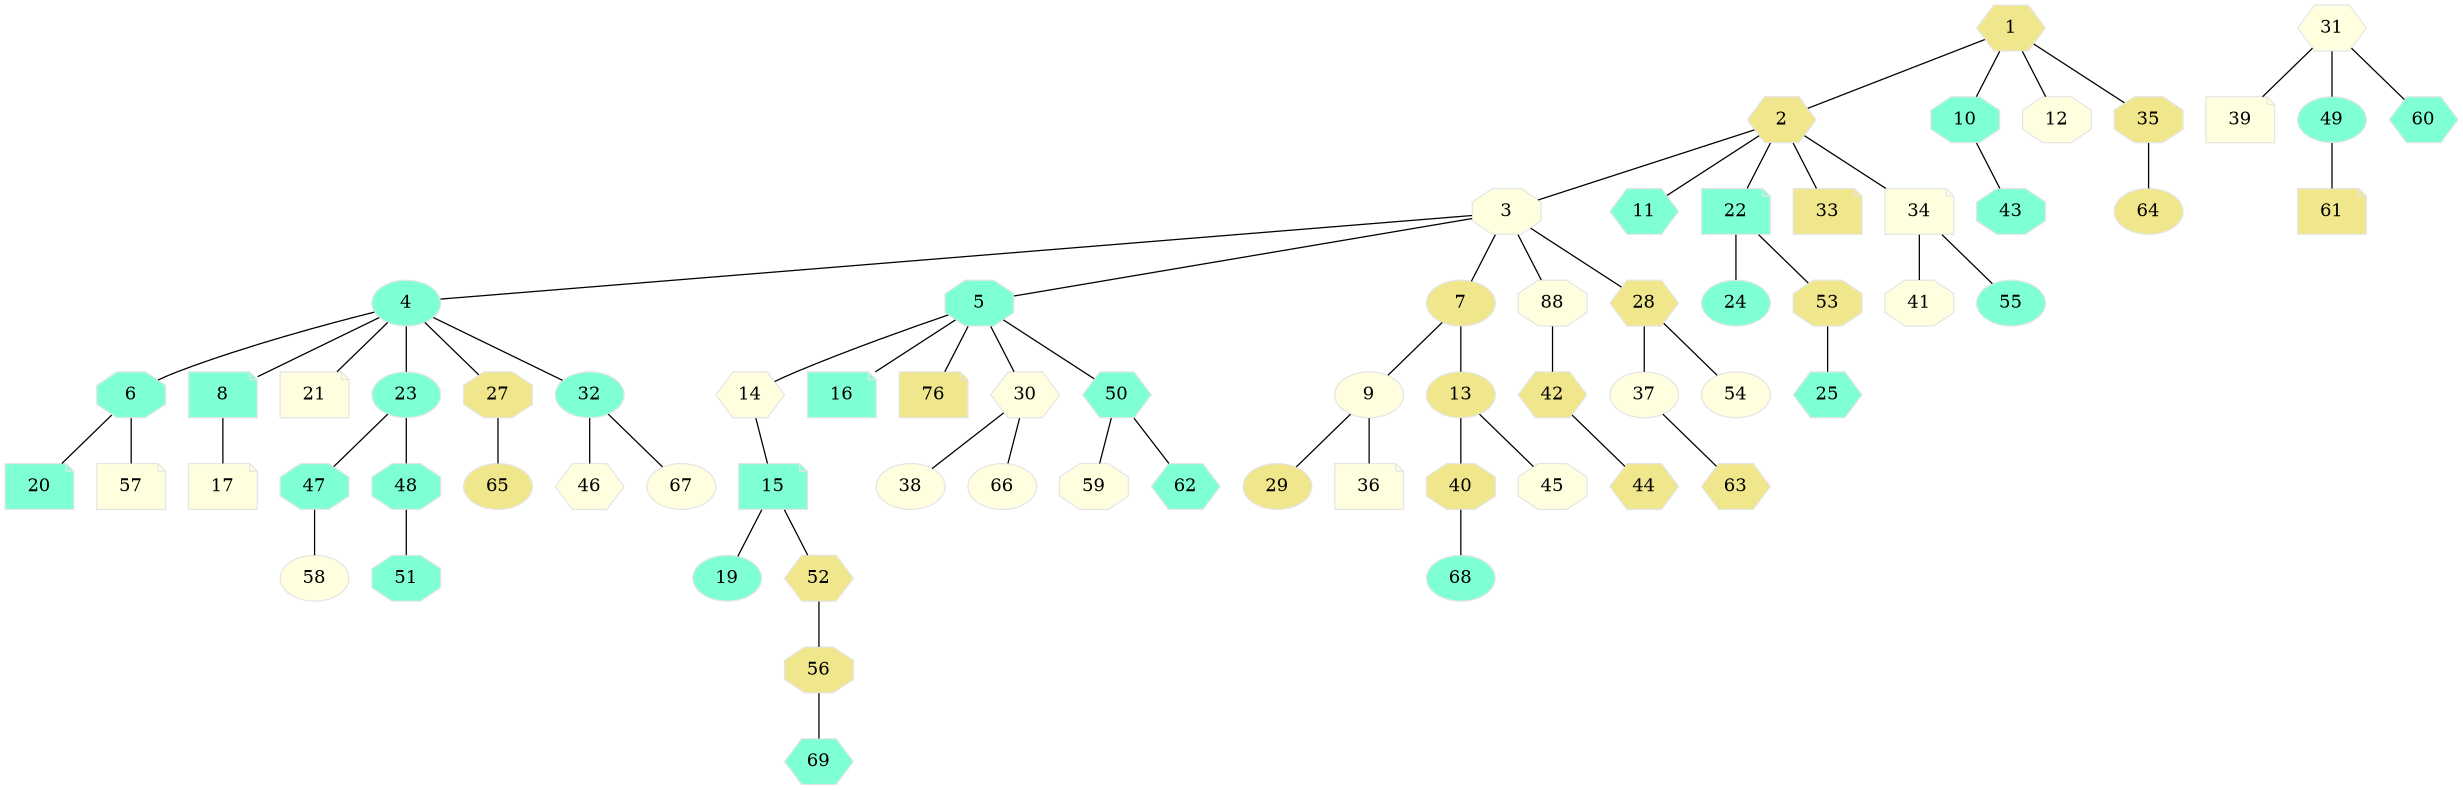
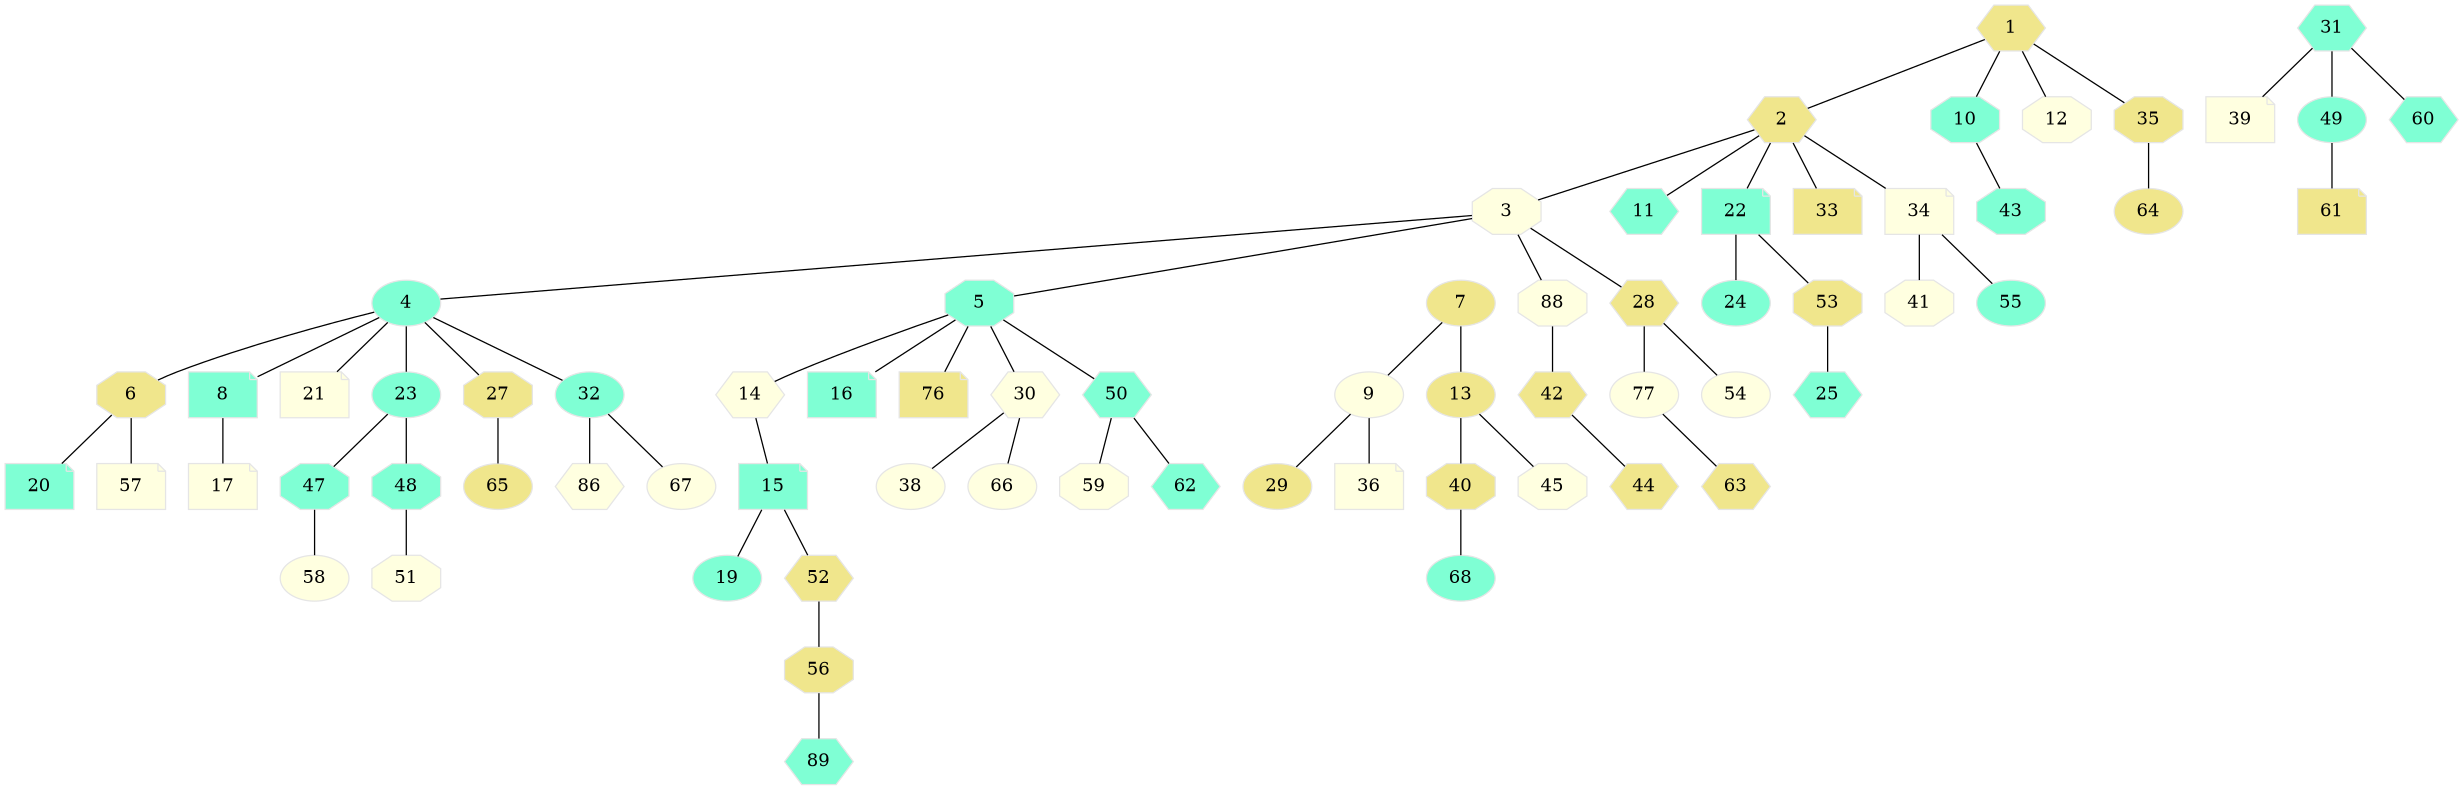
(2332, 28) -> (2332, 28)
(1483, 258) -> none
(131, 395) -> (131, 395)
(1644, 395) -> (1644, 395)
(590, 487) -> (590, 487)
(406, 578) -> (406, 578)
(819, 762) -> (819, 762)
